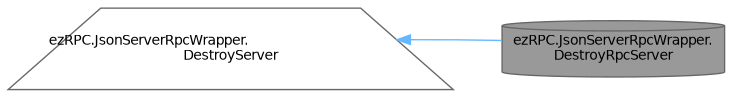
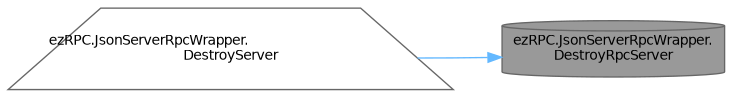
(456, 40) -> (453, 58)
